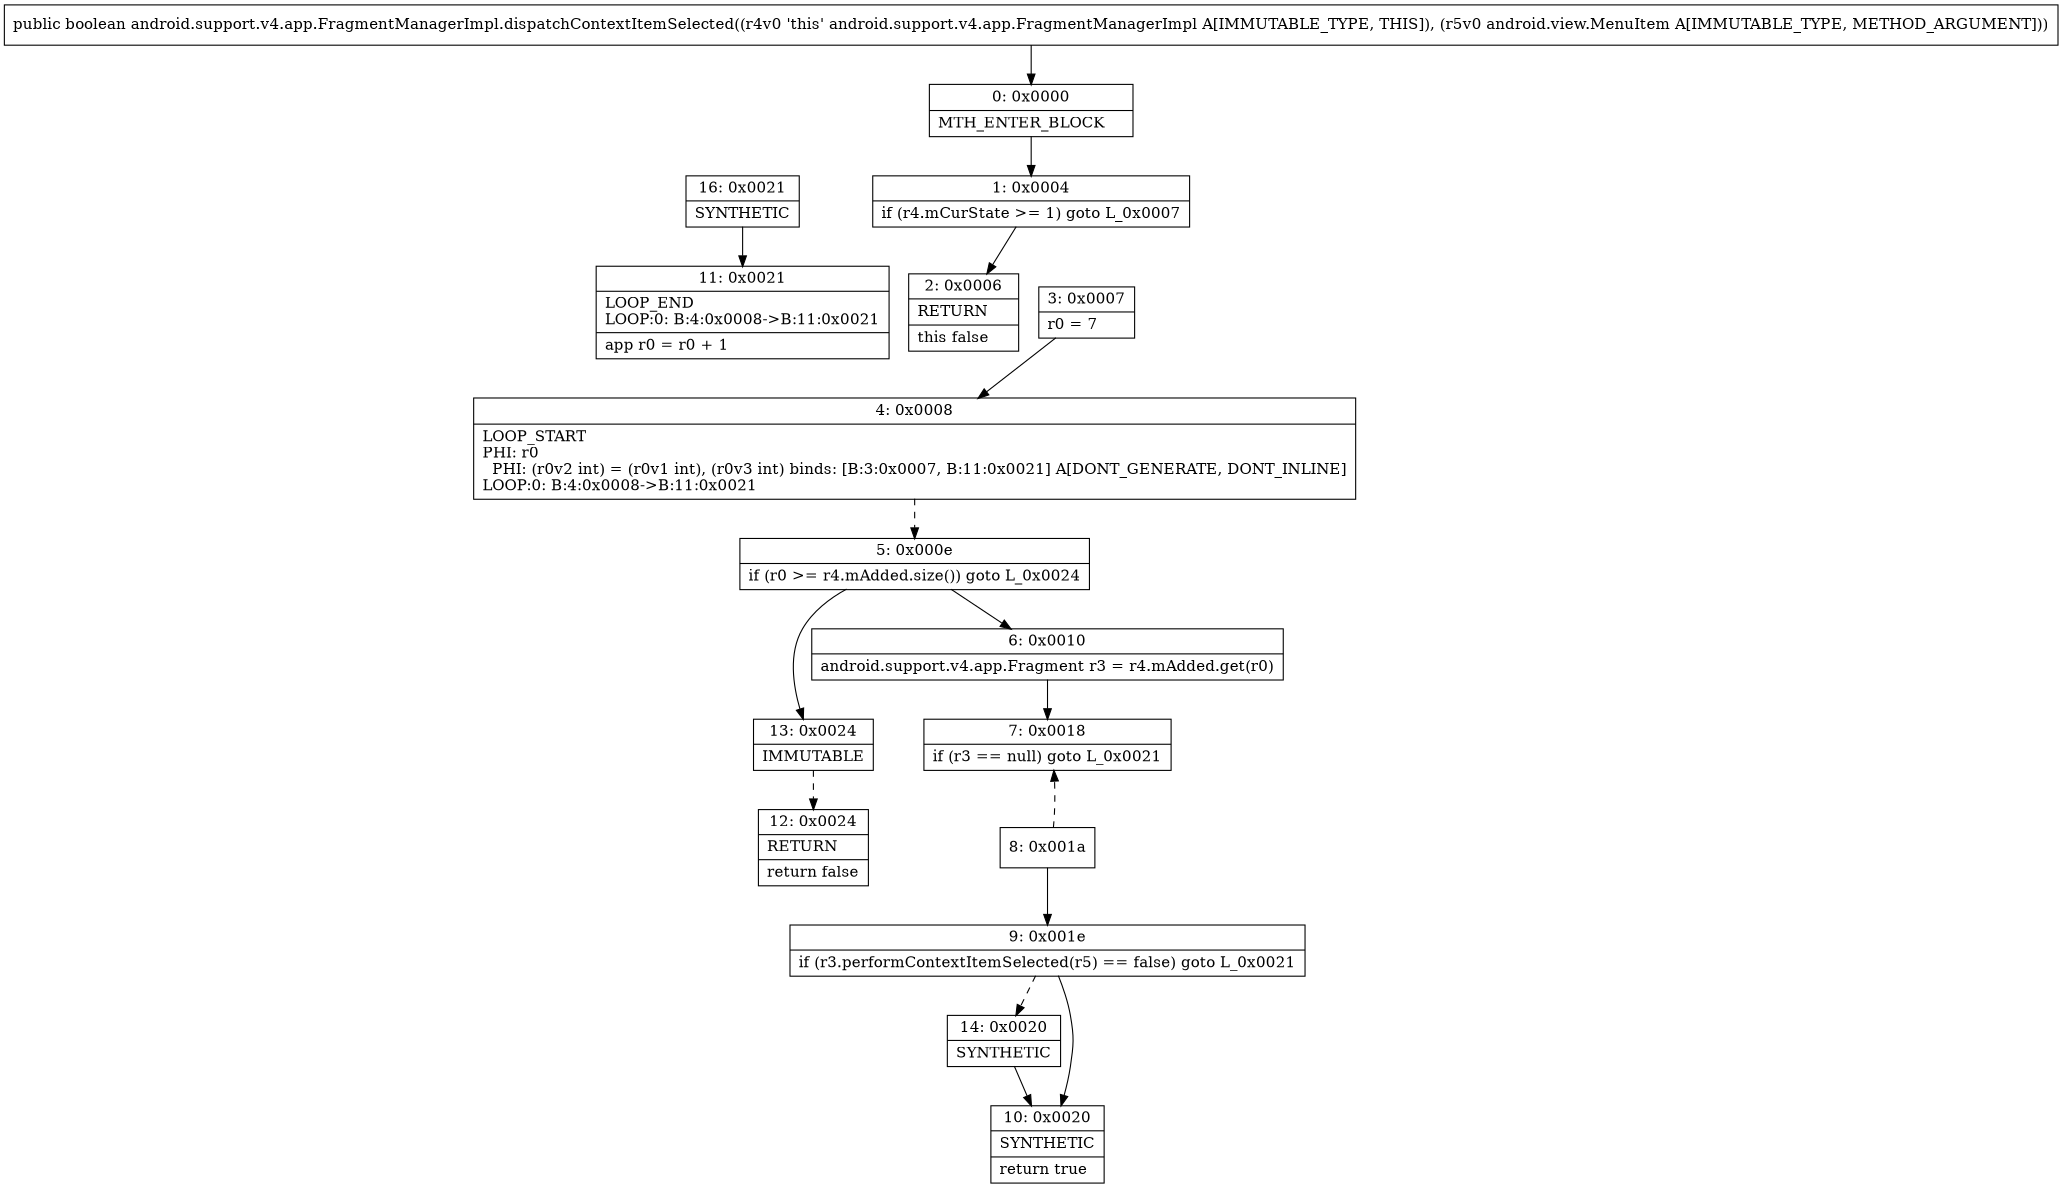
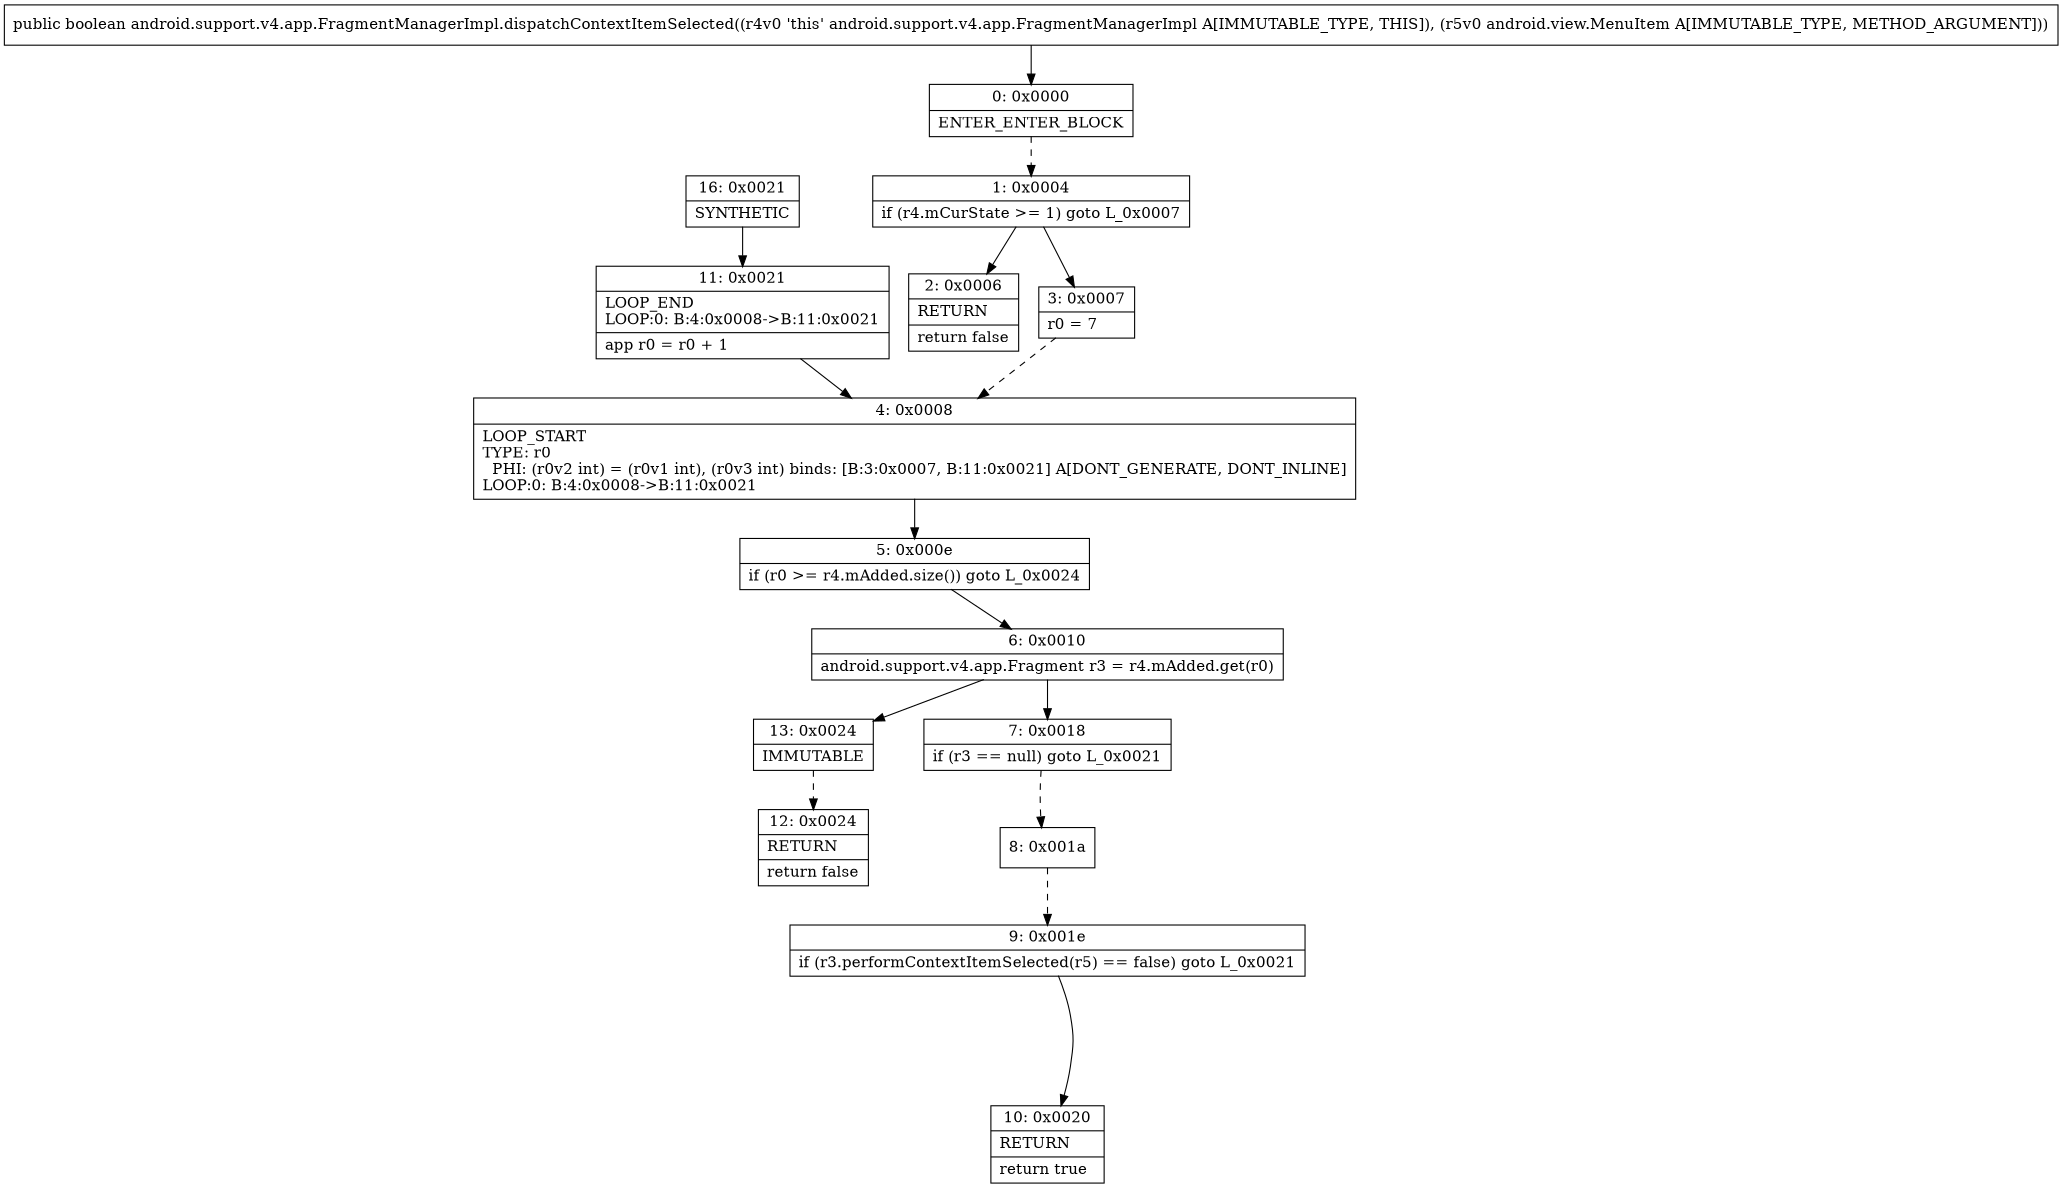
(1022, 123) -> (1031, 123)
(1031, 151) -> (1031, 151)
none -> (1056, 252)
(953, 338) -> (964, 338)
(1021, 365) -> (1021, 365)
none -> (822, 375)
(513, 453) -> (519, 453)
(915, 513) -> (915, 513)
(798, 639) -> (934, 698)
(1055, 805) -> (1040, 793)
(1048, 891) -> (1048, 891)
(1004, 1041) -> none
(1048, 1143) -> (1035, 1143)
